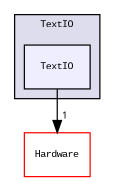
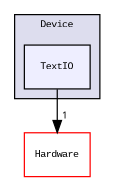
(57, 25) -> (57, 25)
